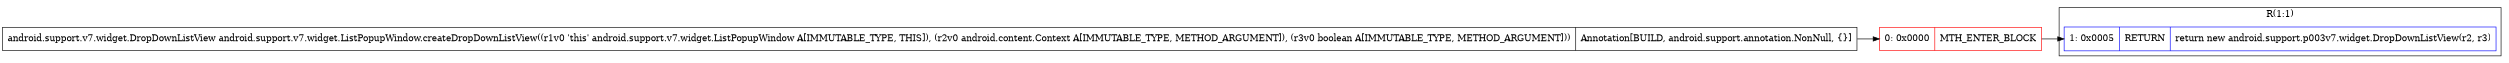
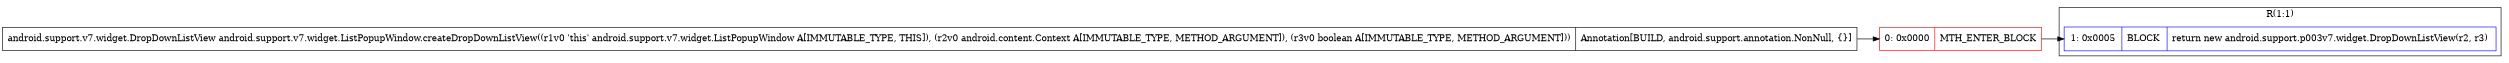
(2145, 39) -> (2143, 39)
